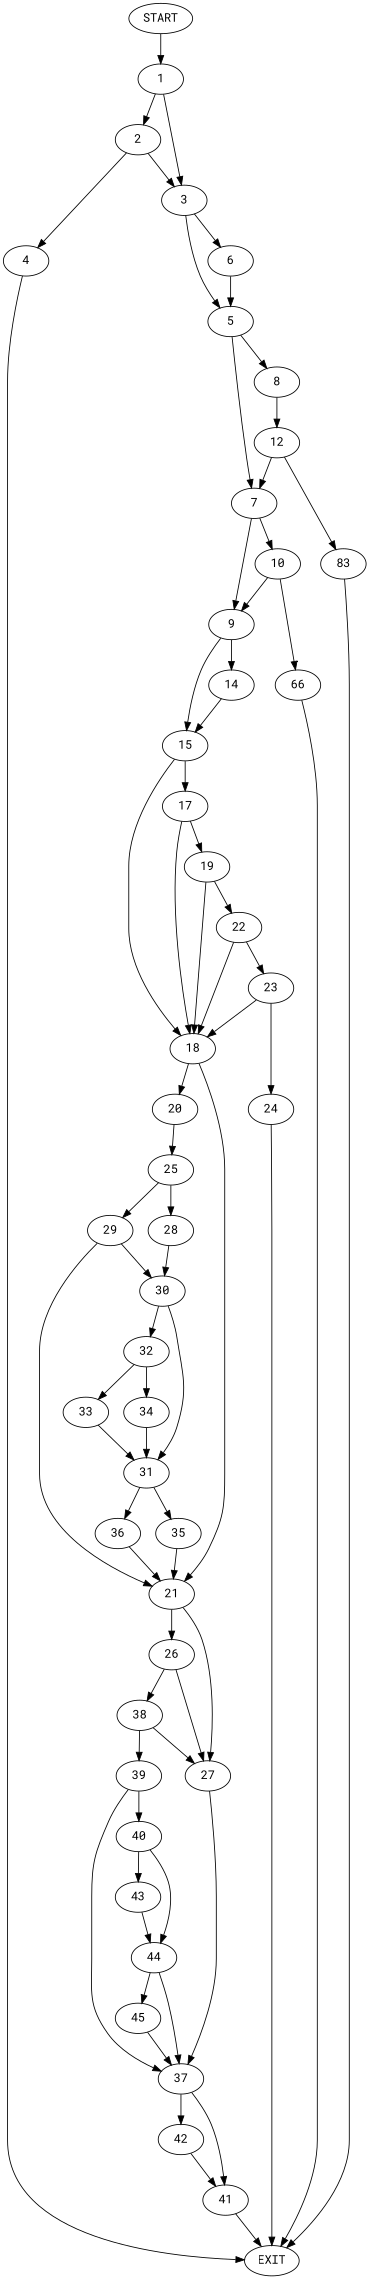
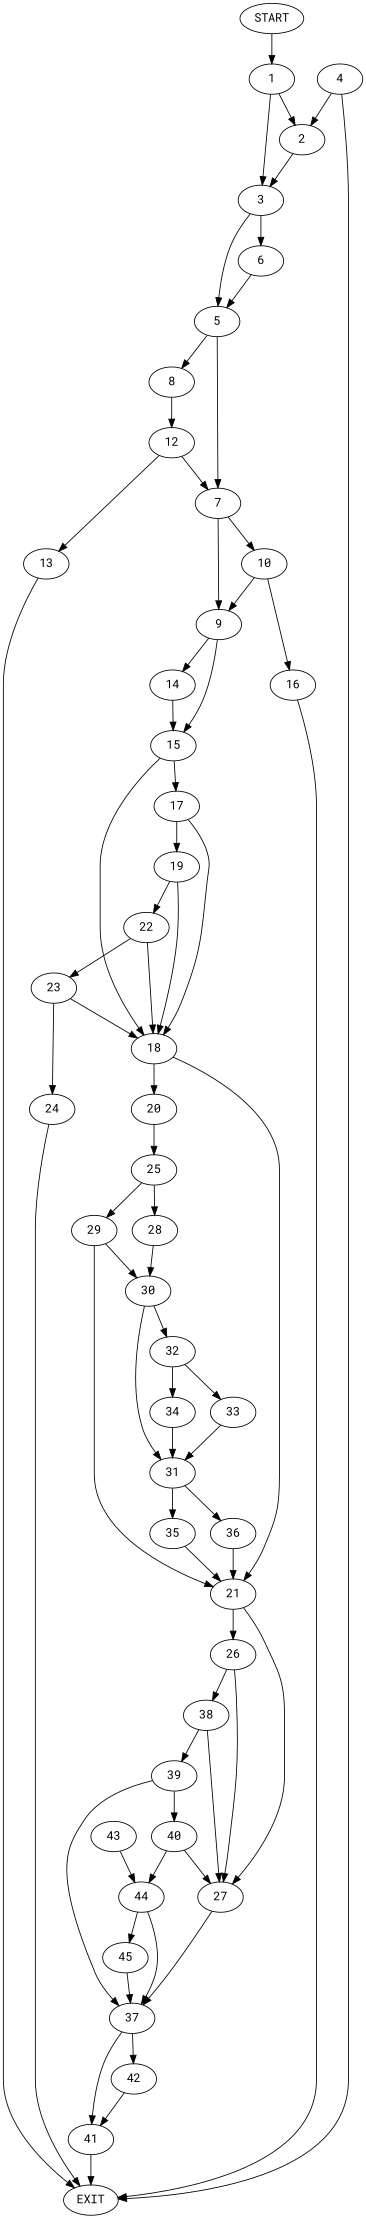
(85, 197) -> (323, 106)
(343, 564) -> (46, 564)
(298, 685) -> (293, 685)
(139, 1863) -> (195, 1863)
